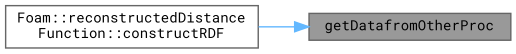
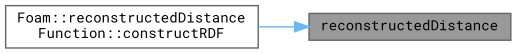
(410, 27) -> (410, 27)
